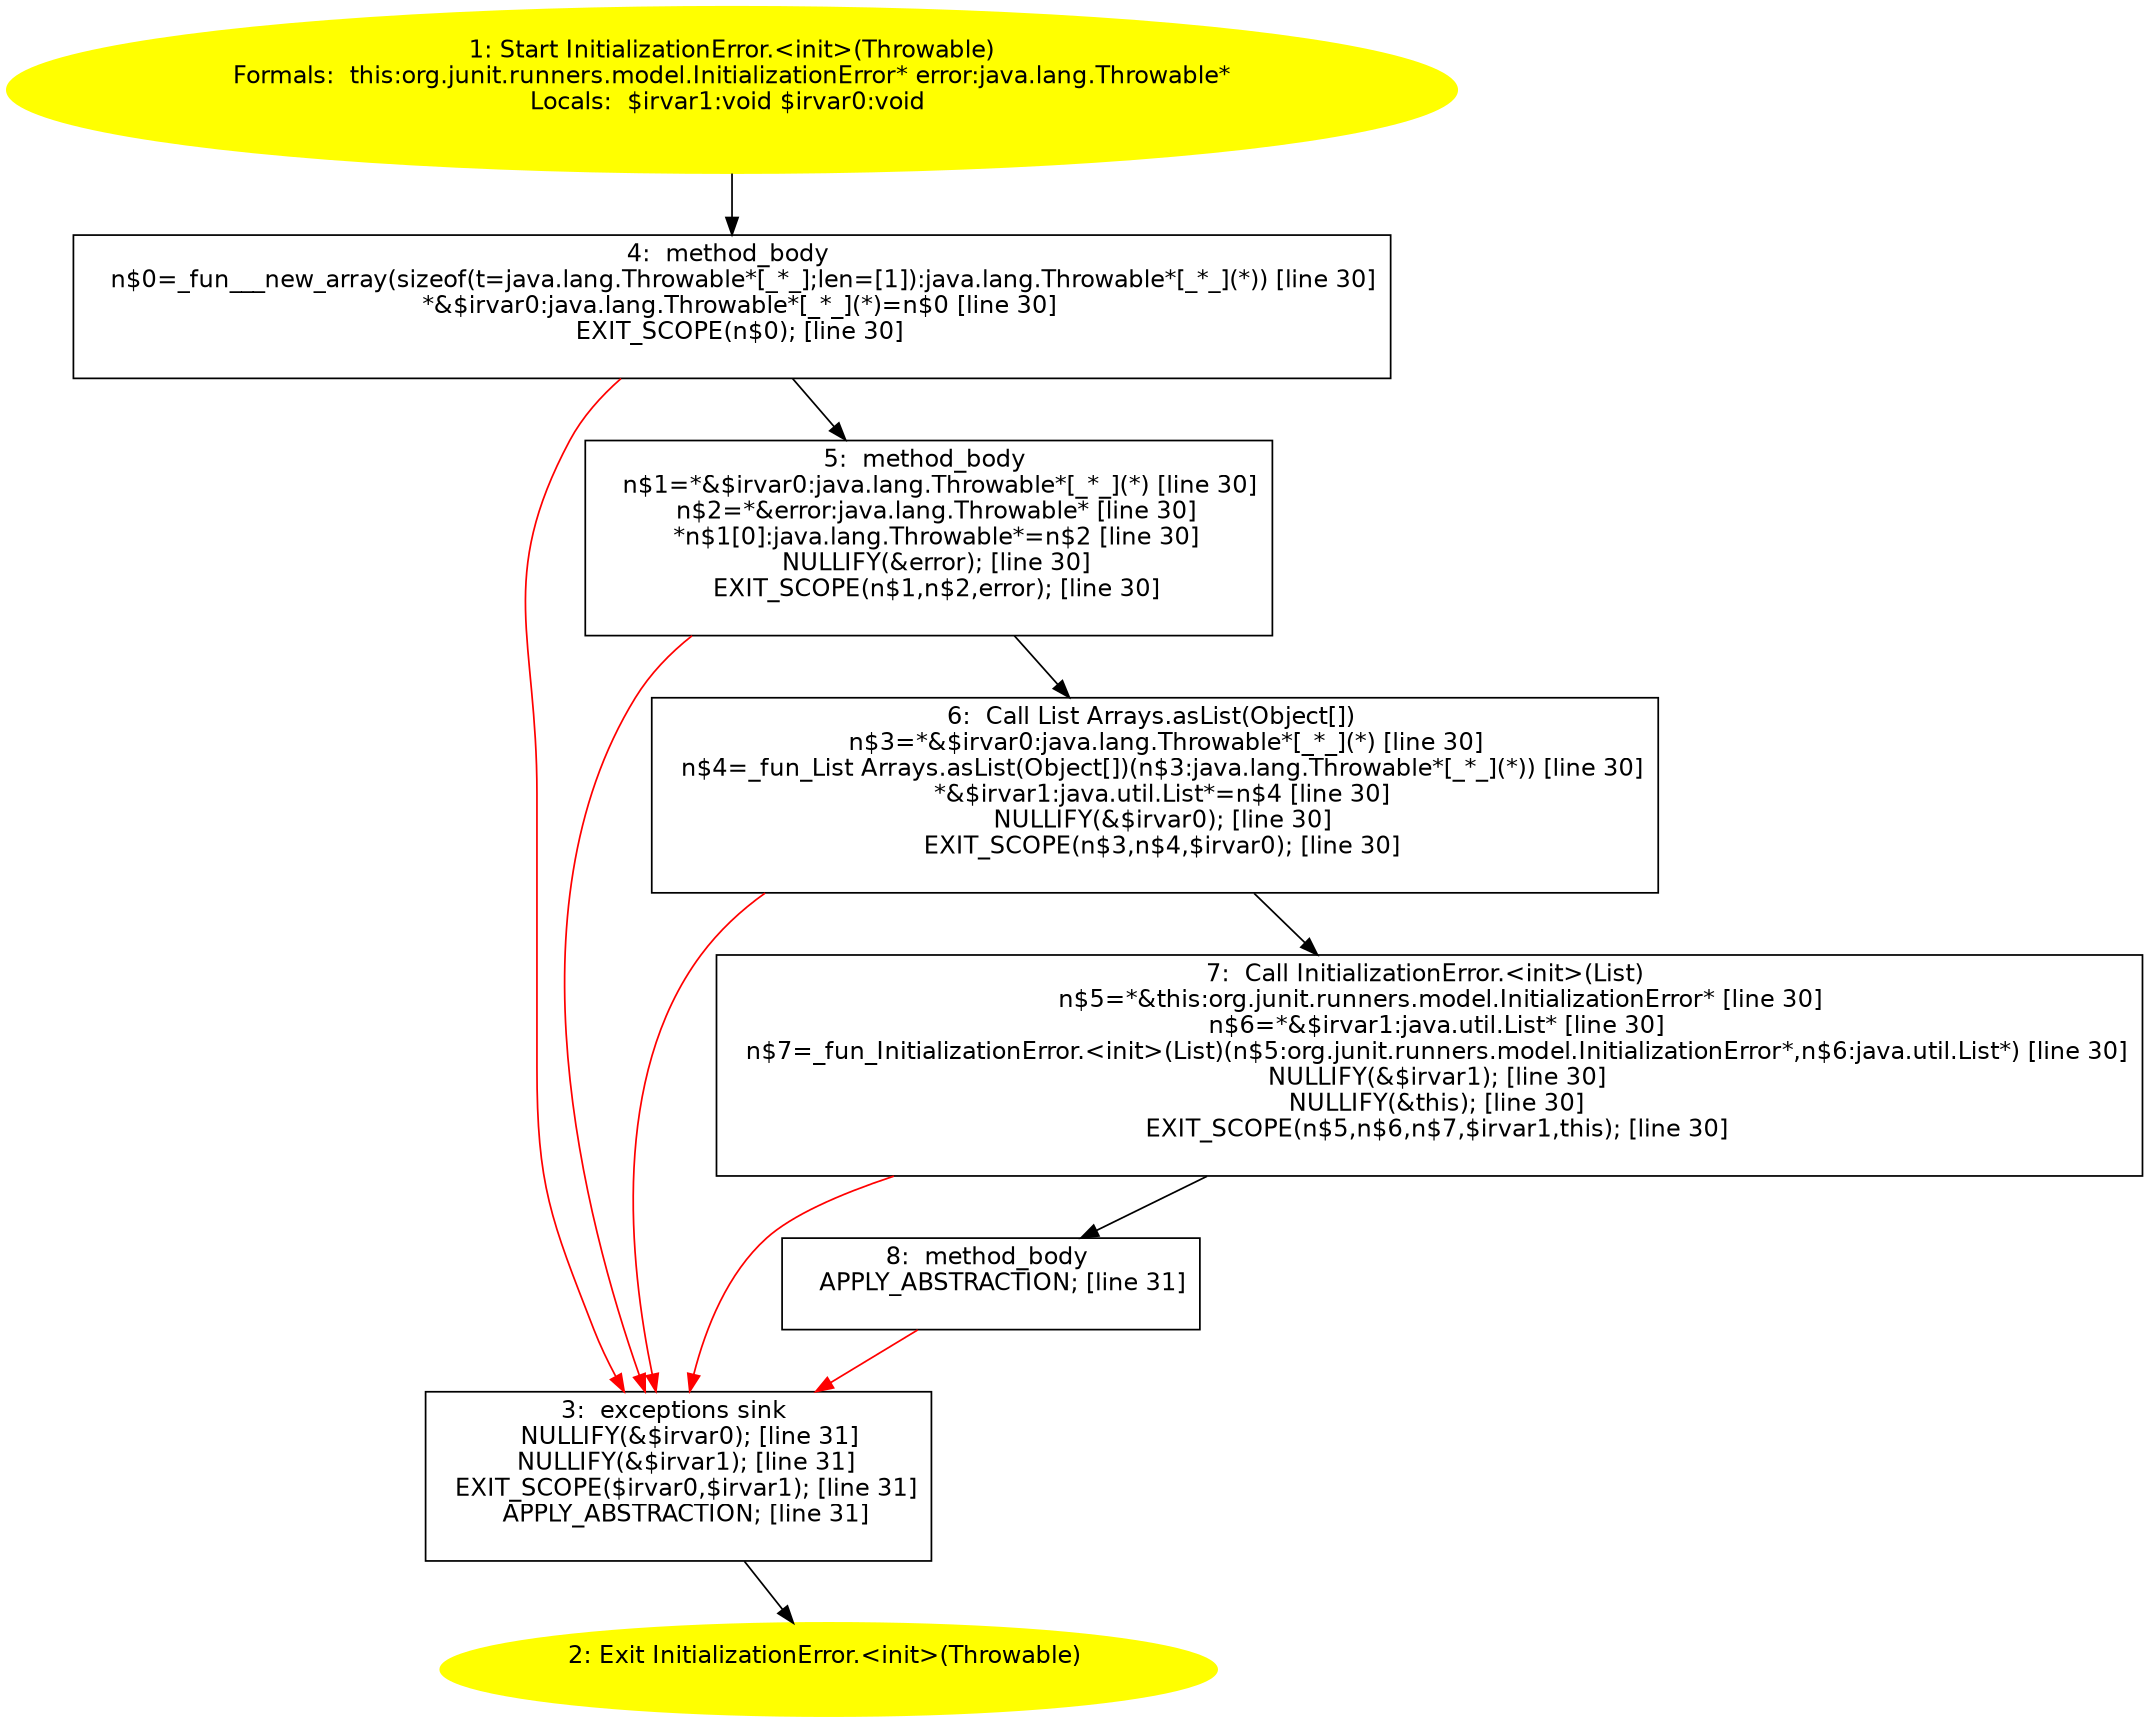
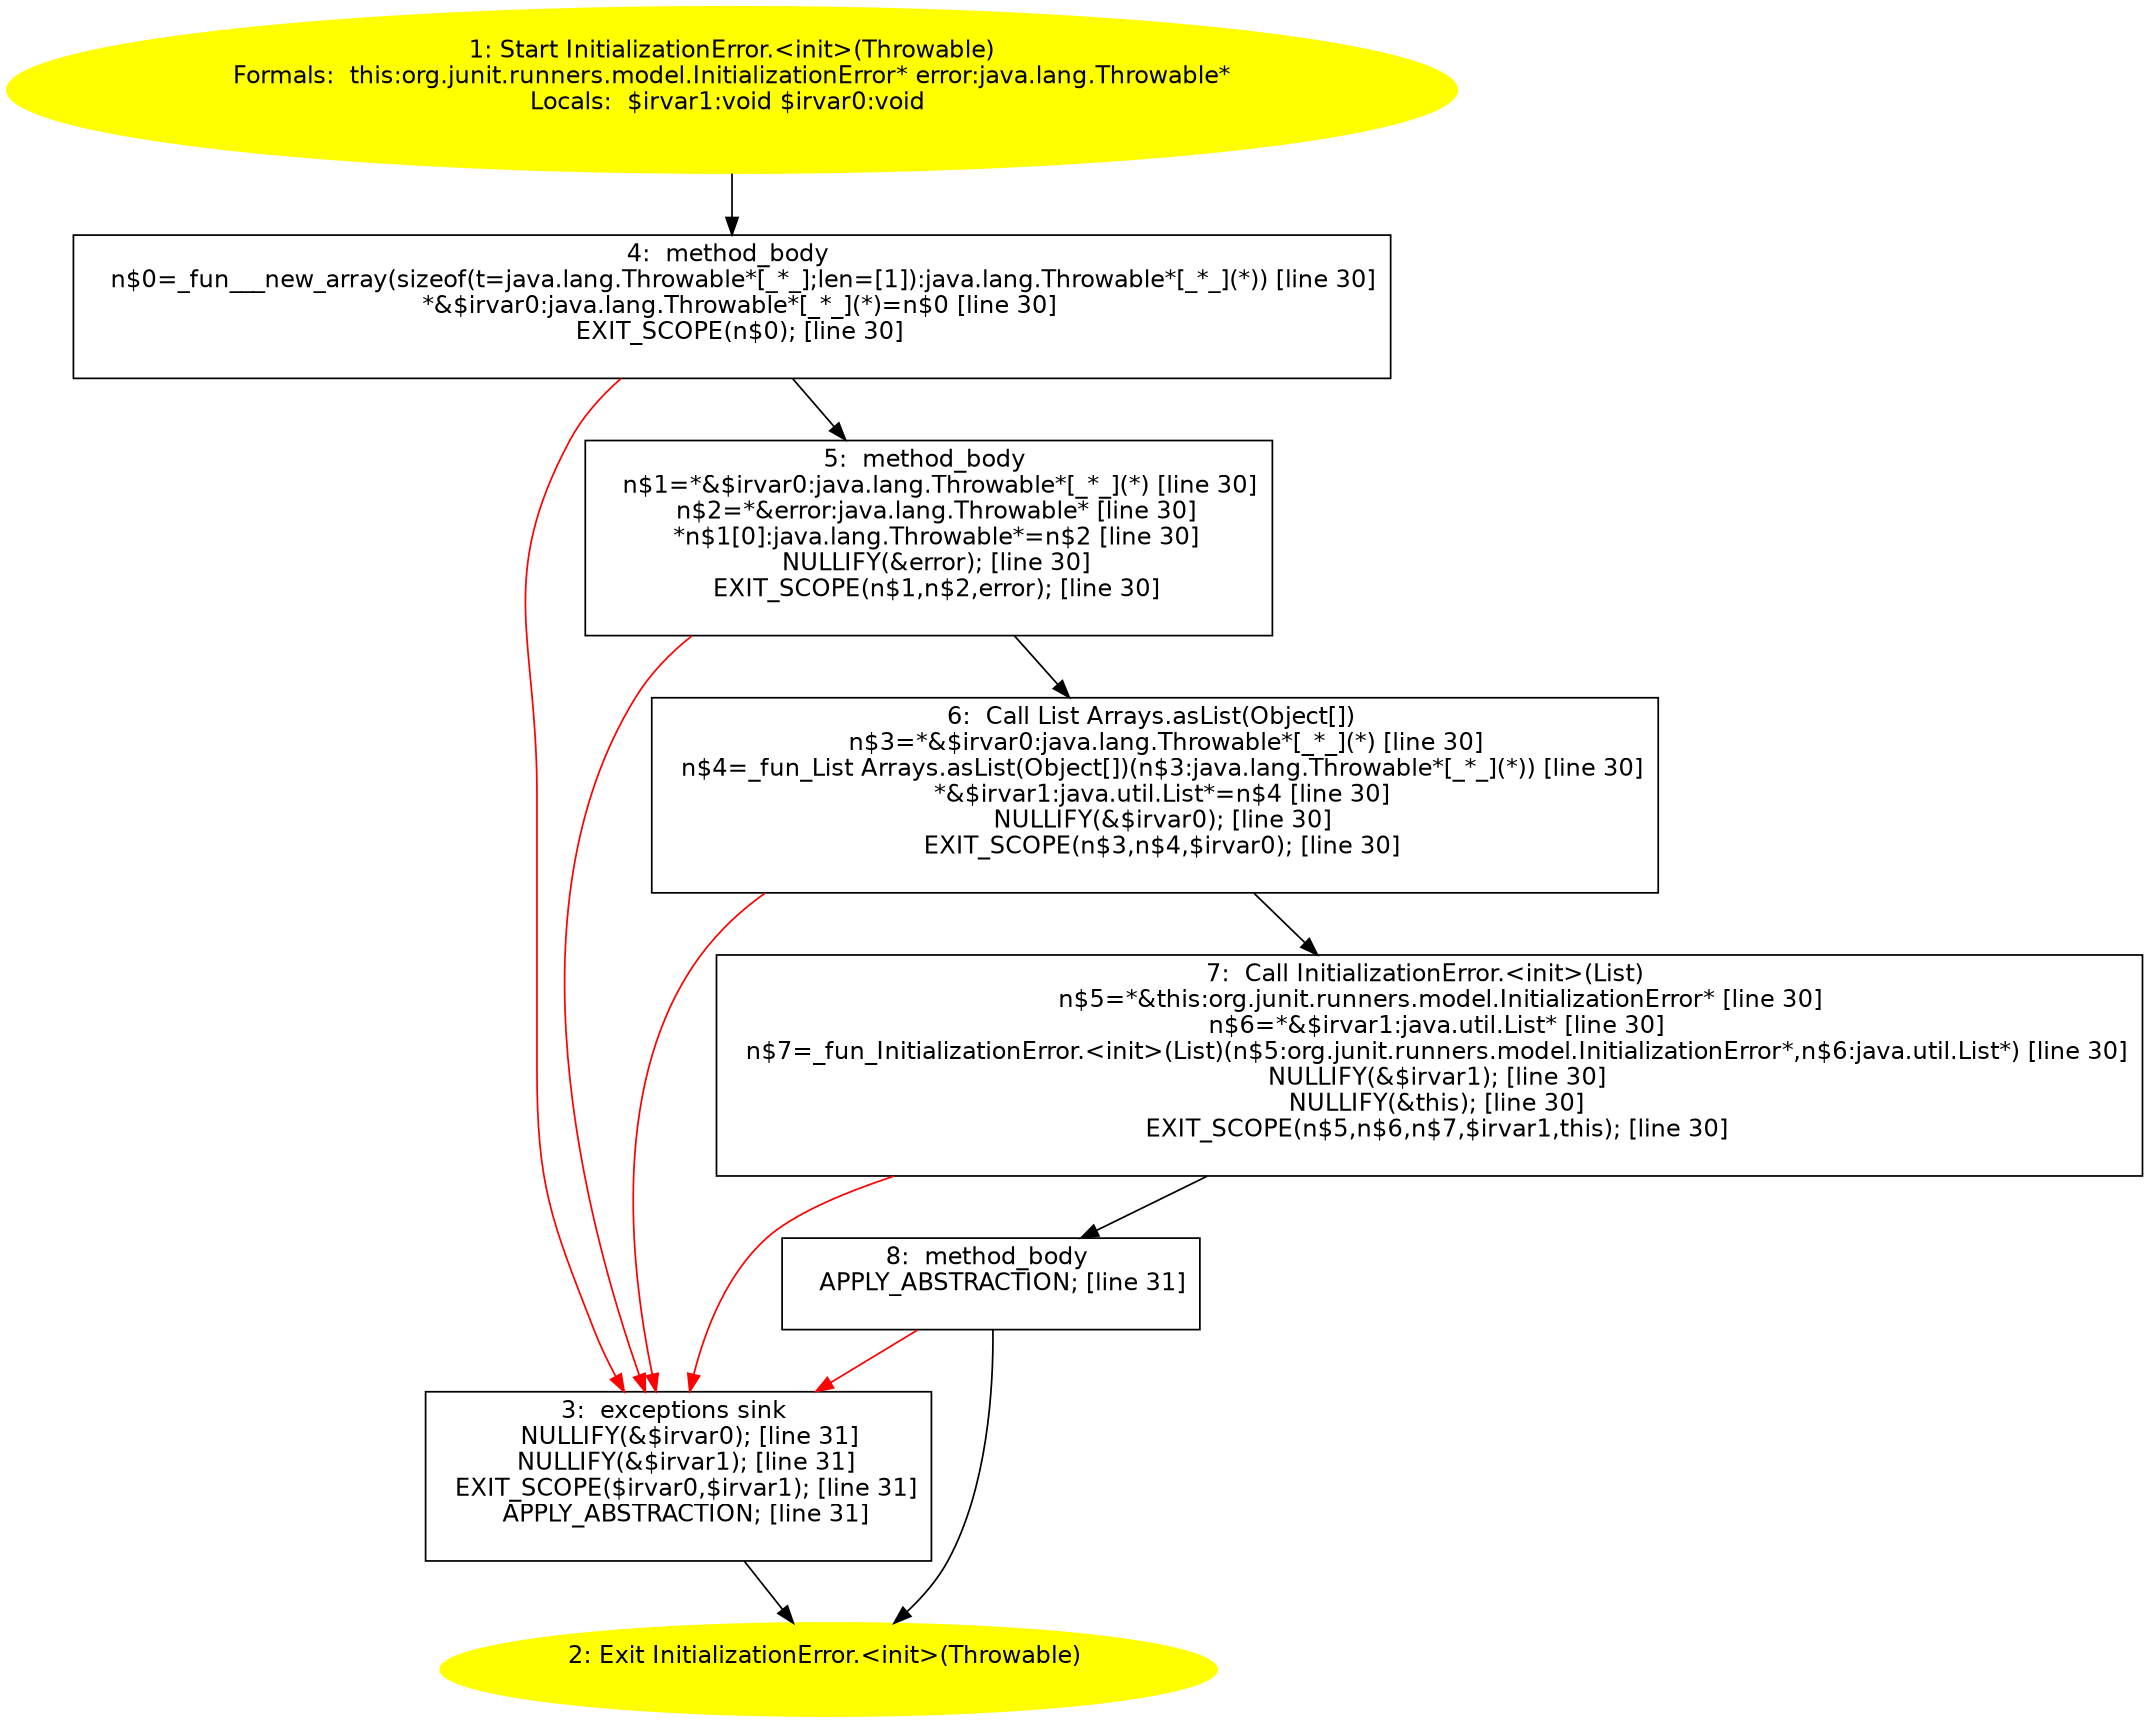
none -> (977, 1480)
